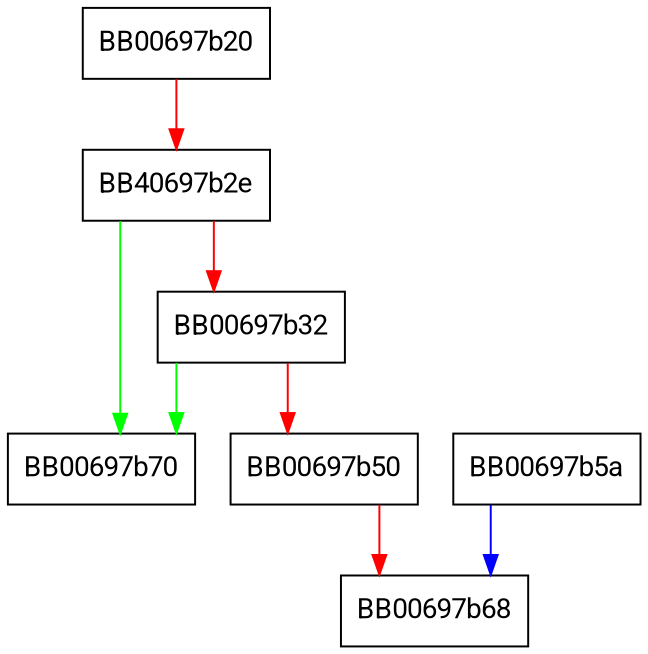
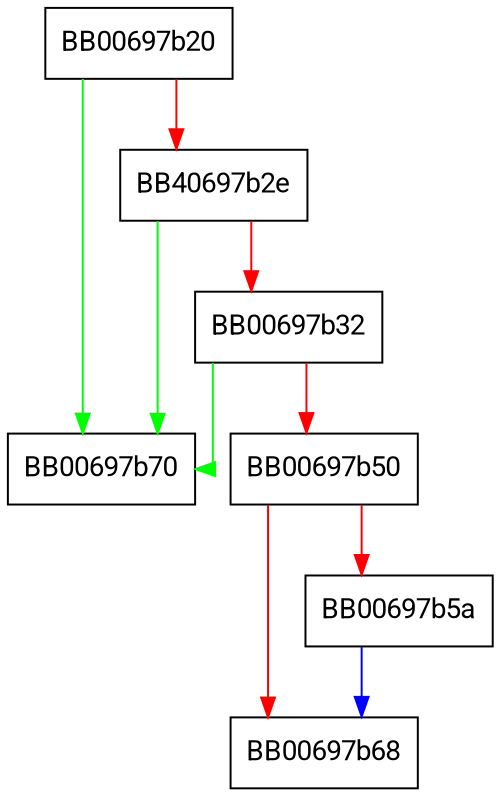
none -> (83, 246)
none -> (362, 530)
